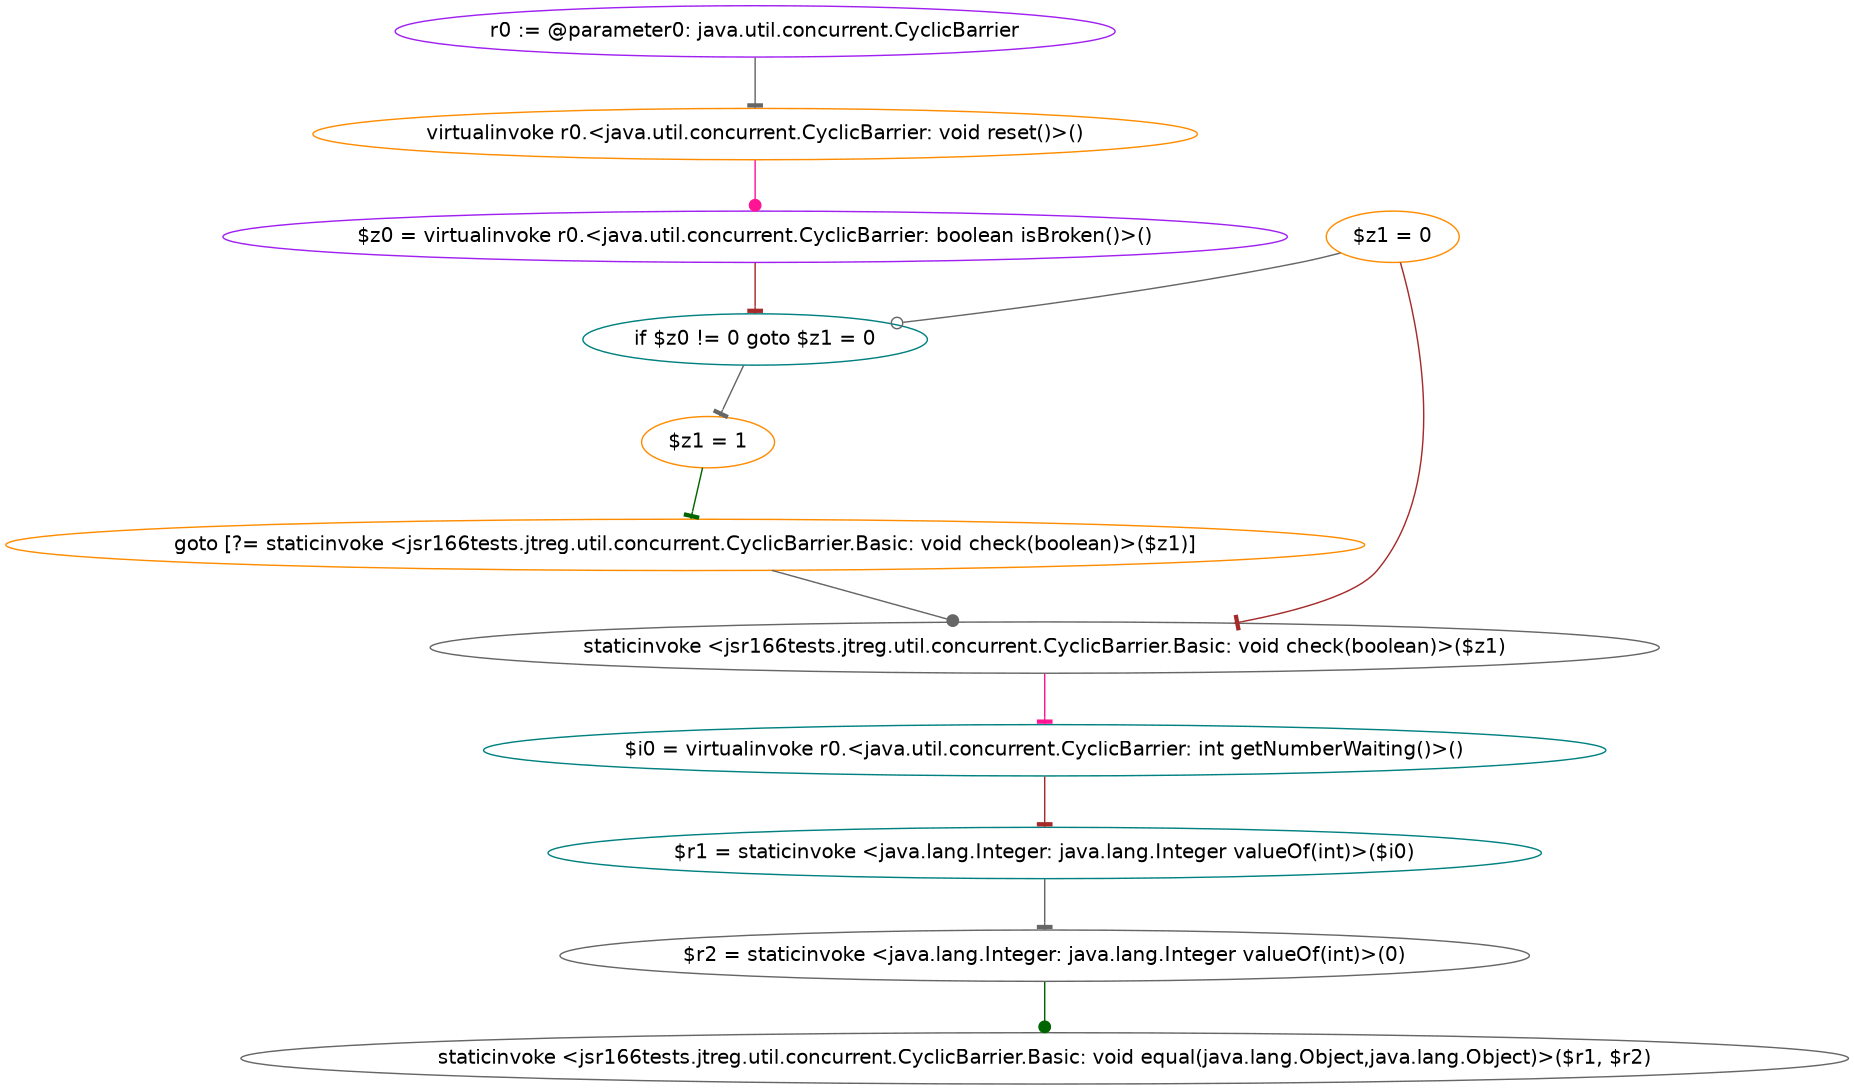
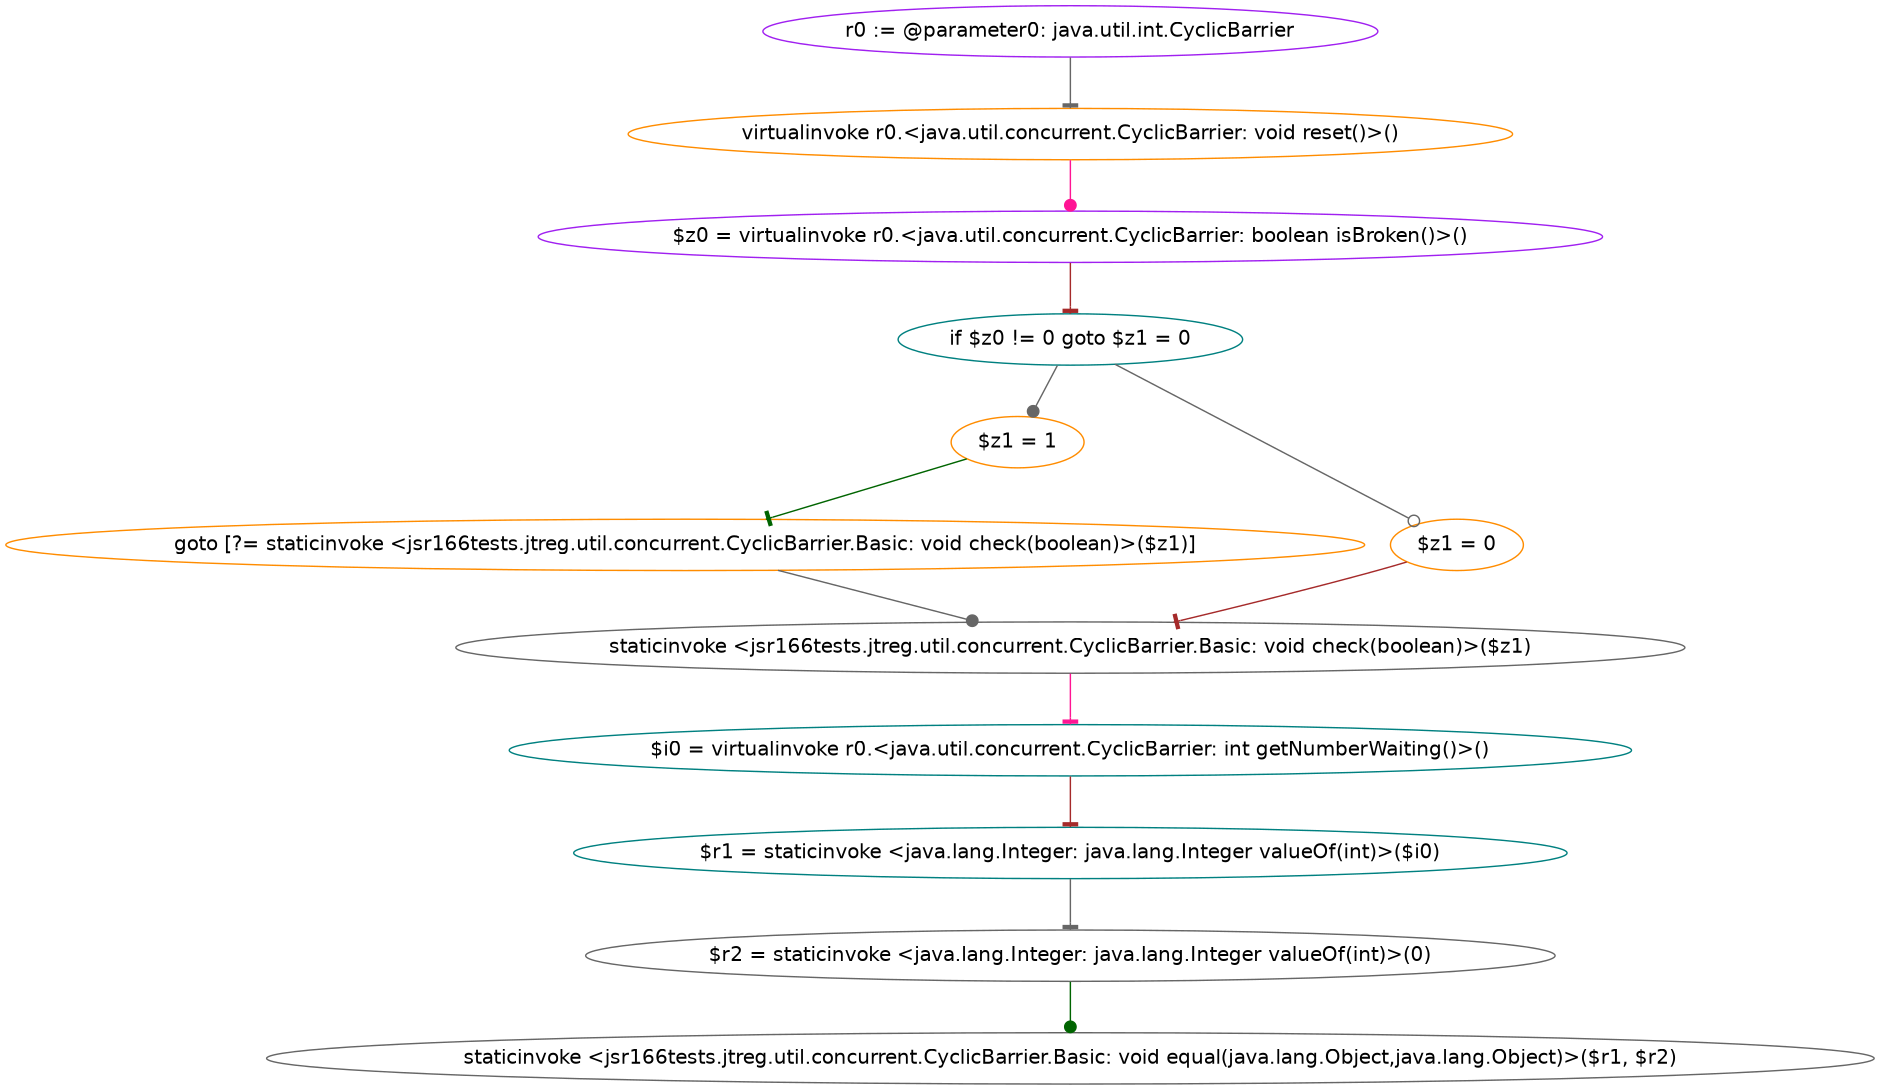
(755, 31) -> (1070, 31)
(1123, 293) -> (1262, 441)
(733, 388) -> (1047, 386)
